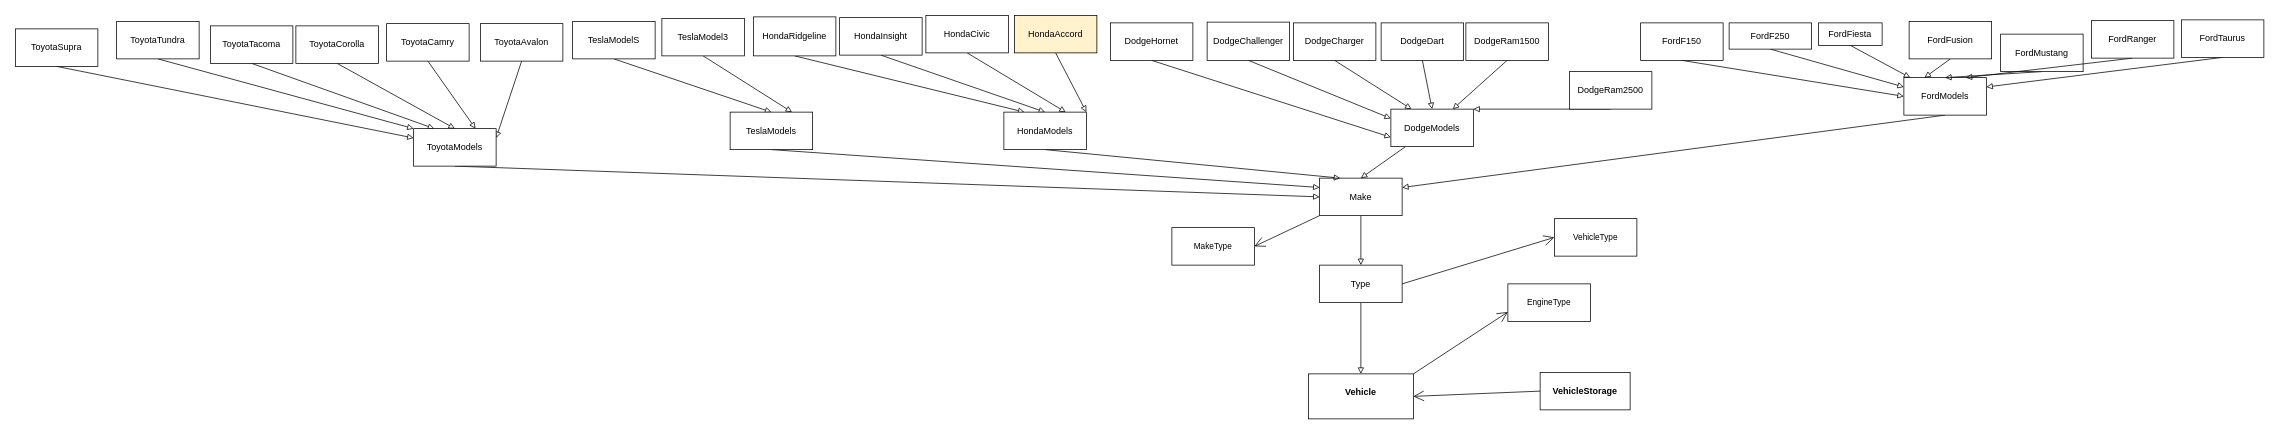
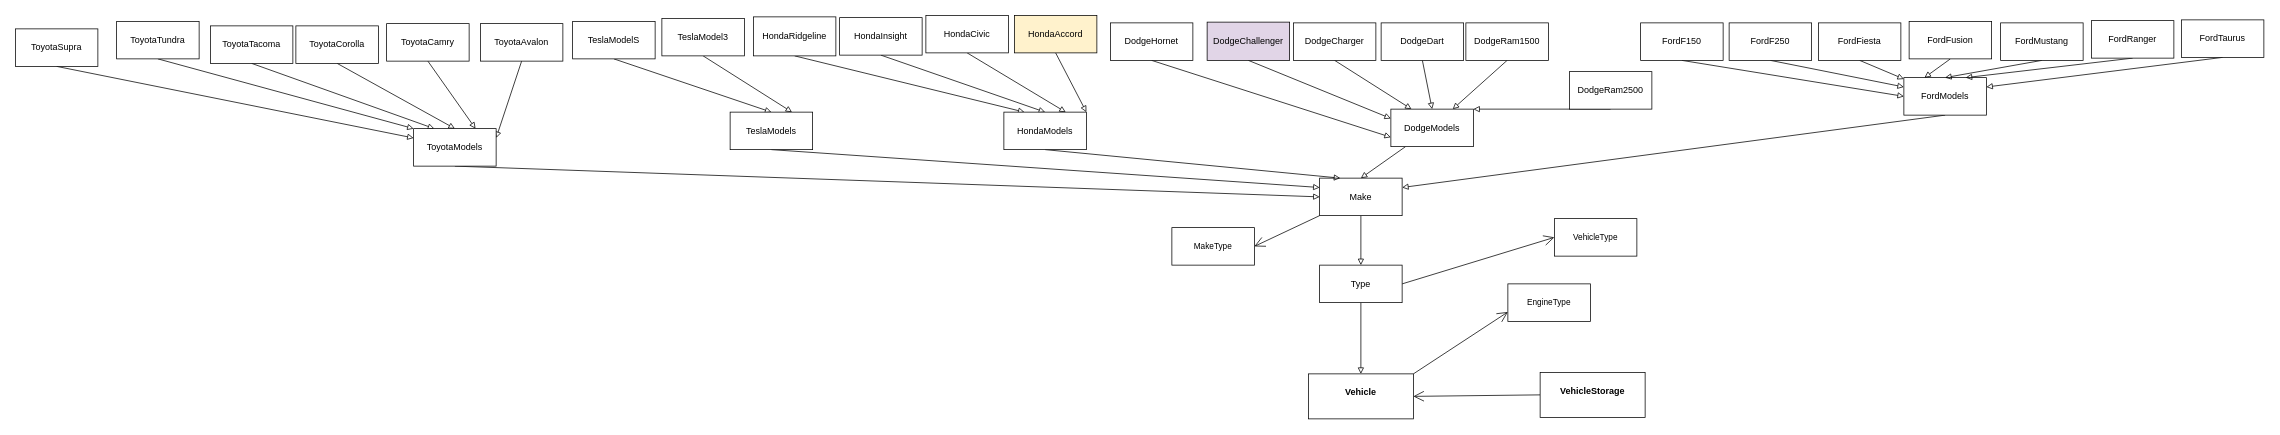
(1850, 34) -> (1860, 42)
(1770, 36) -> (1770, 42)
(1248, 41) -> (1248, 41)
(2042, 53) -> (2042, 42)
(1585, 391) -> (1593, 395)
